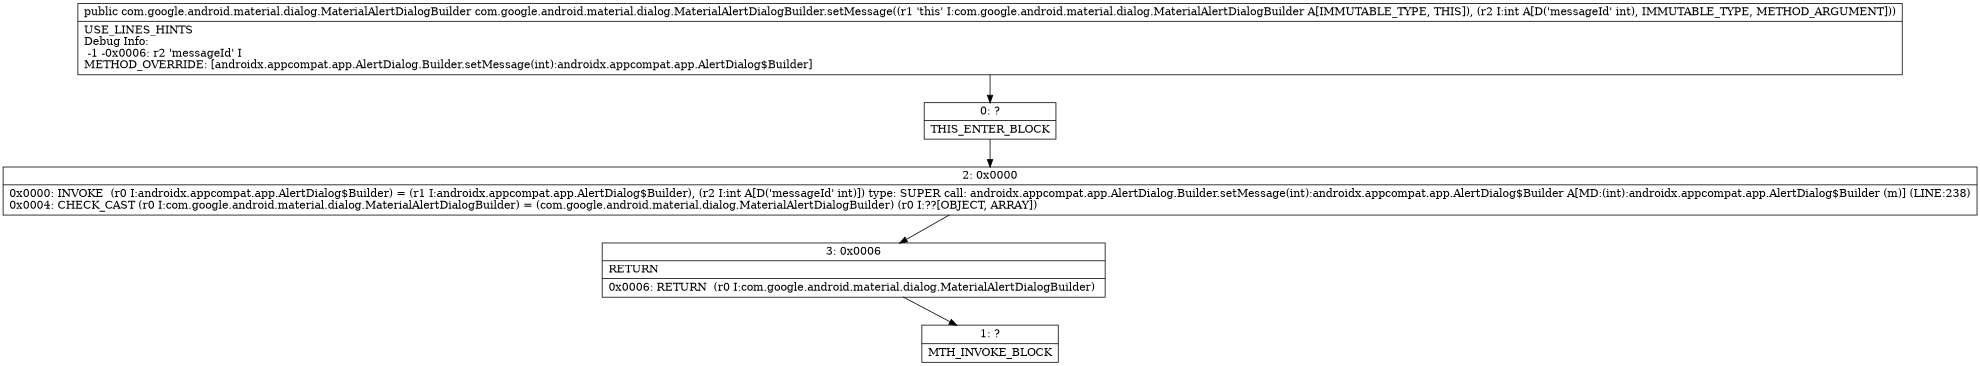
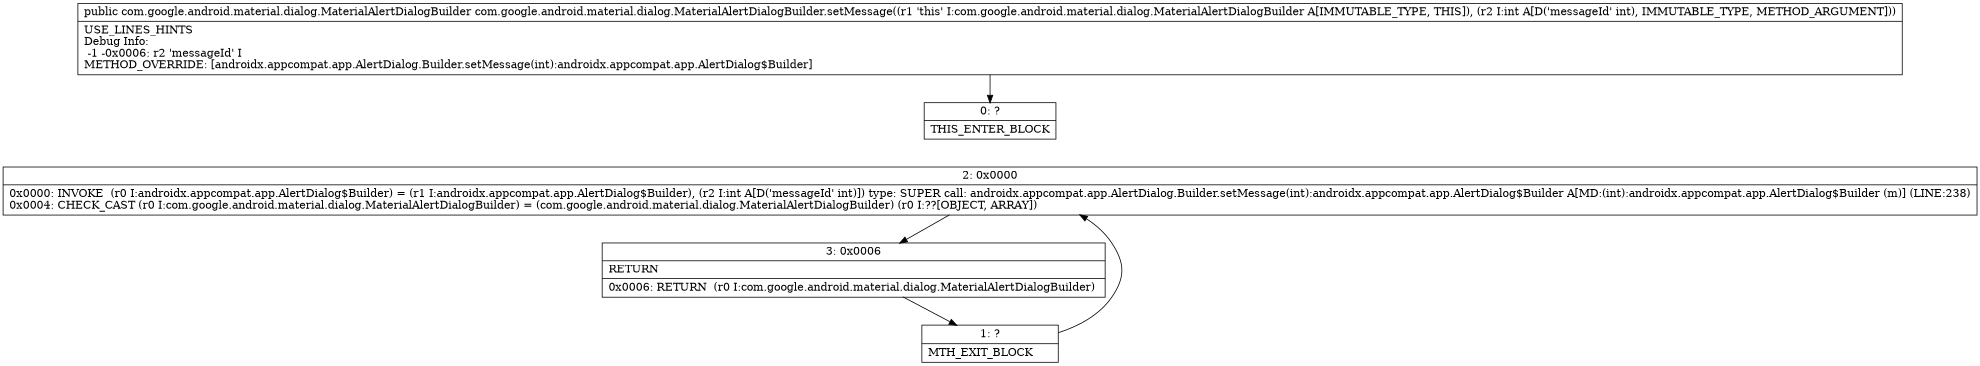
(990, 149) -> (1119, 285)
(990, 353) -> (981, 353)
